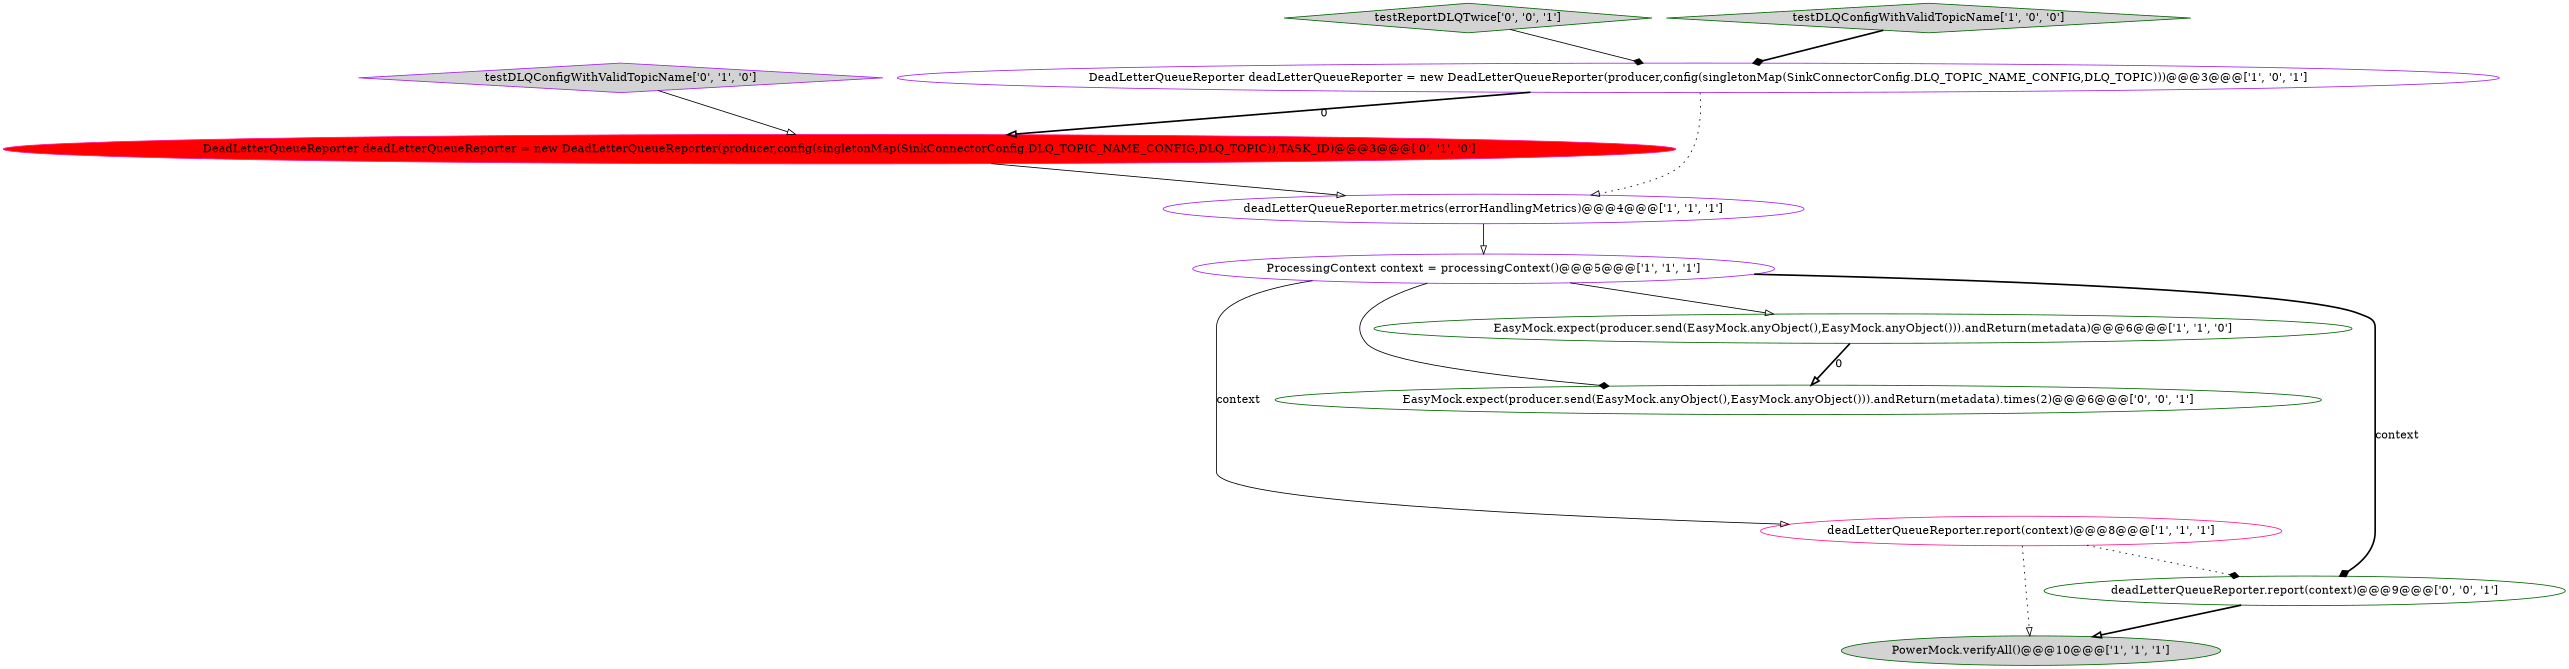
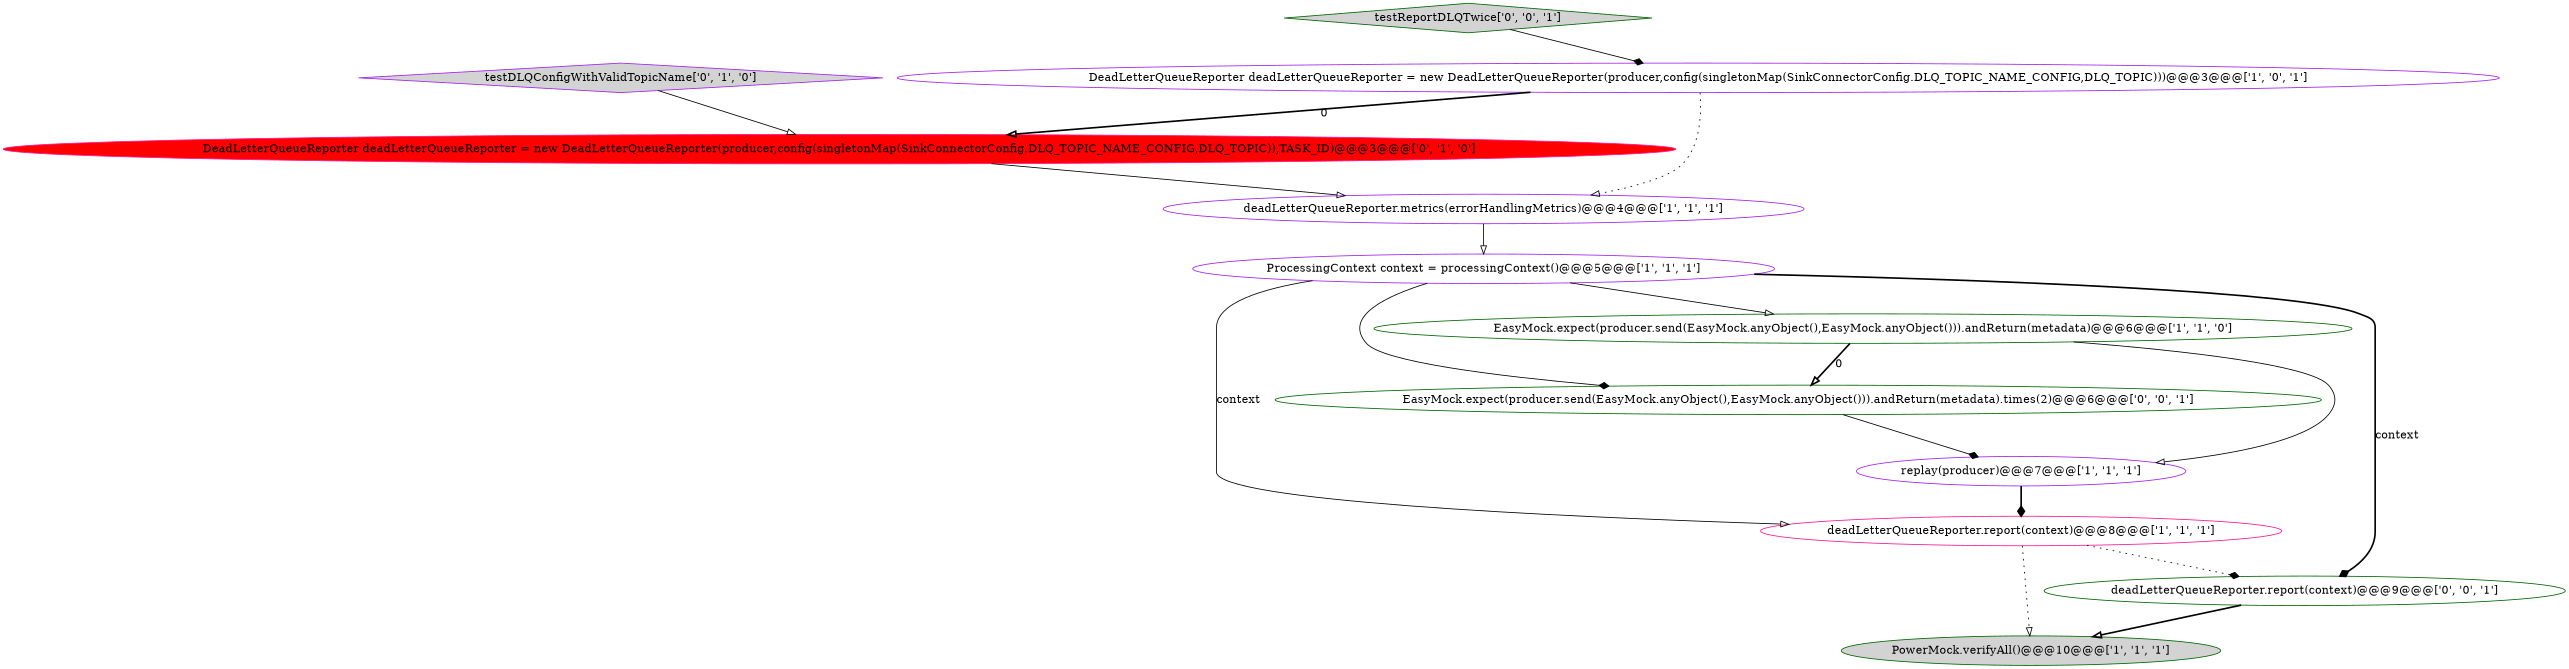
(1929, 18) -> none
none -> (2021, 471)
